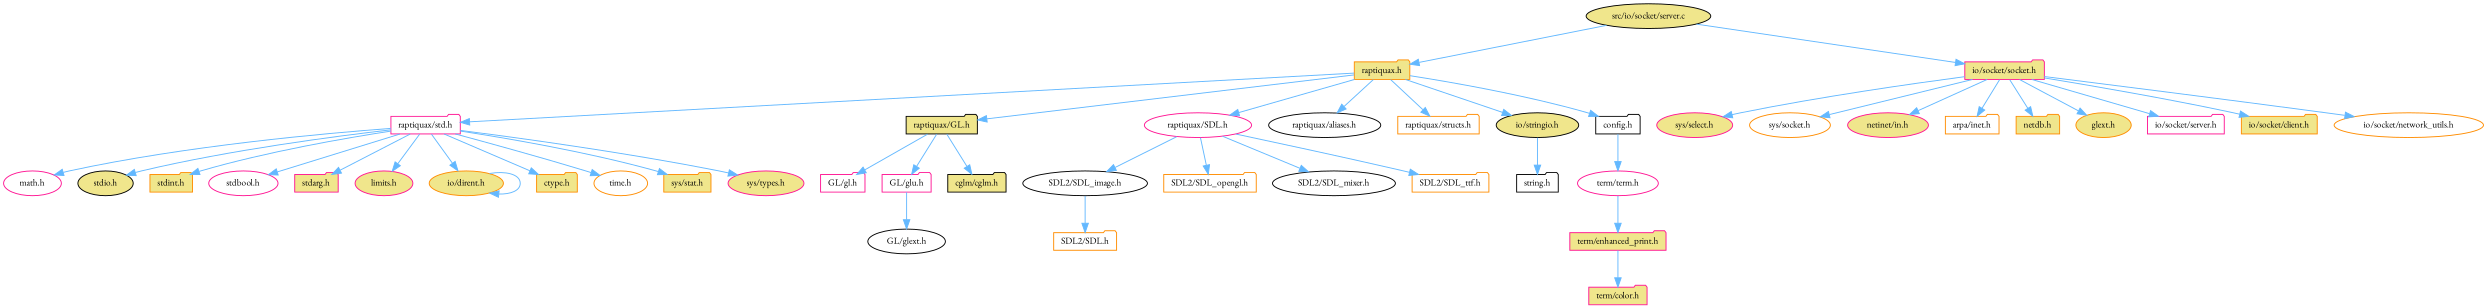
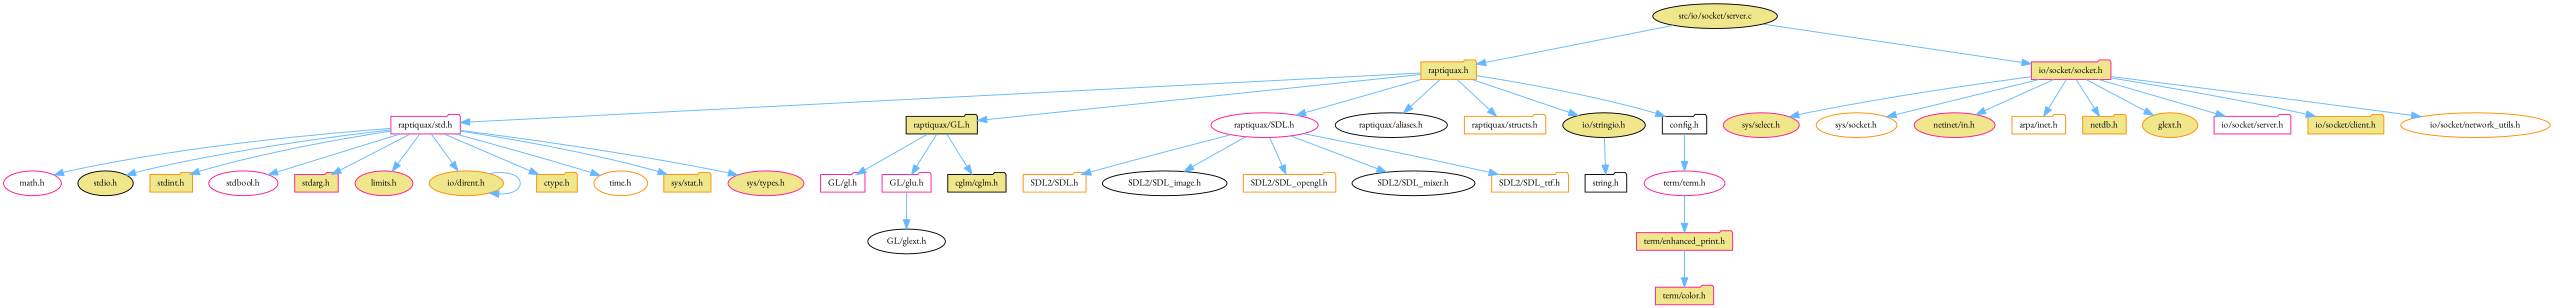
(1085, 210) -> (1160, 153)
